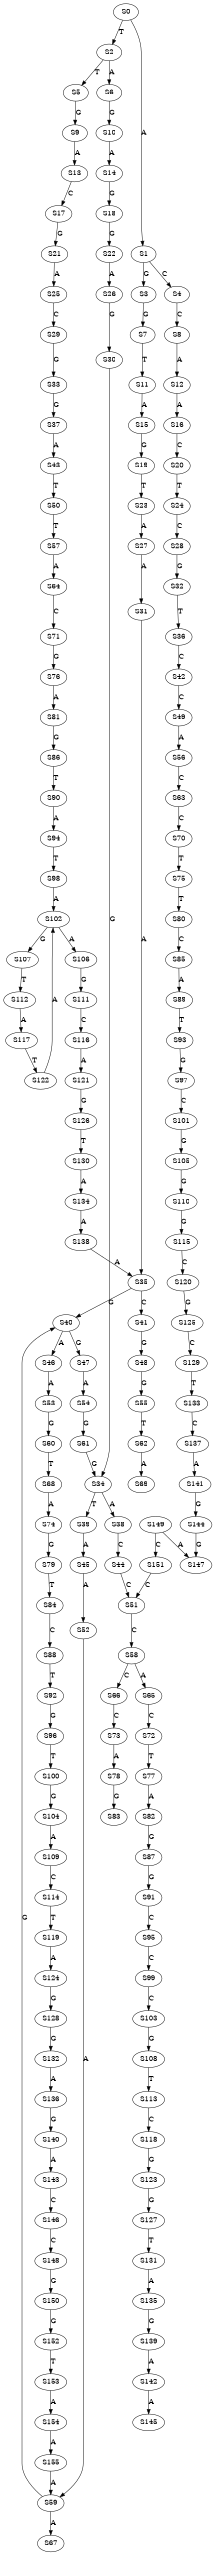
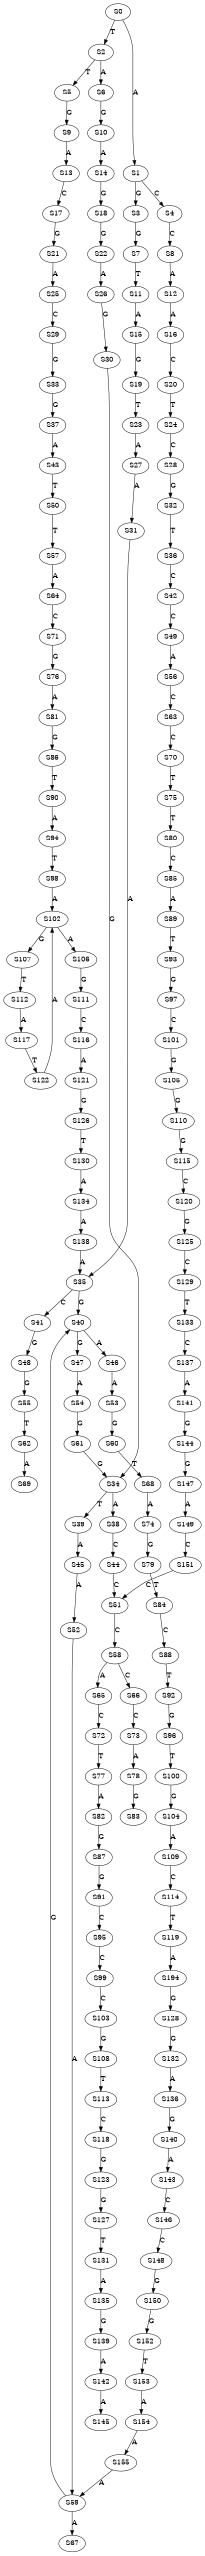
(174, 1543) -> (185, 1502)
(51, 1978) -> (170, 1978)
